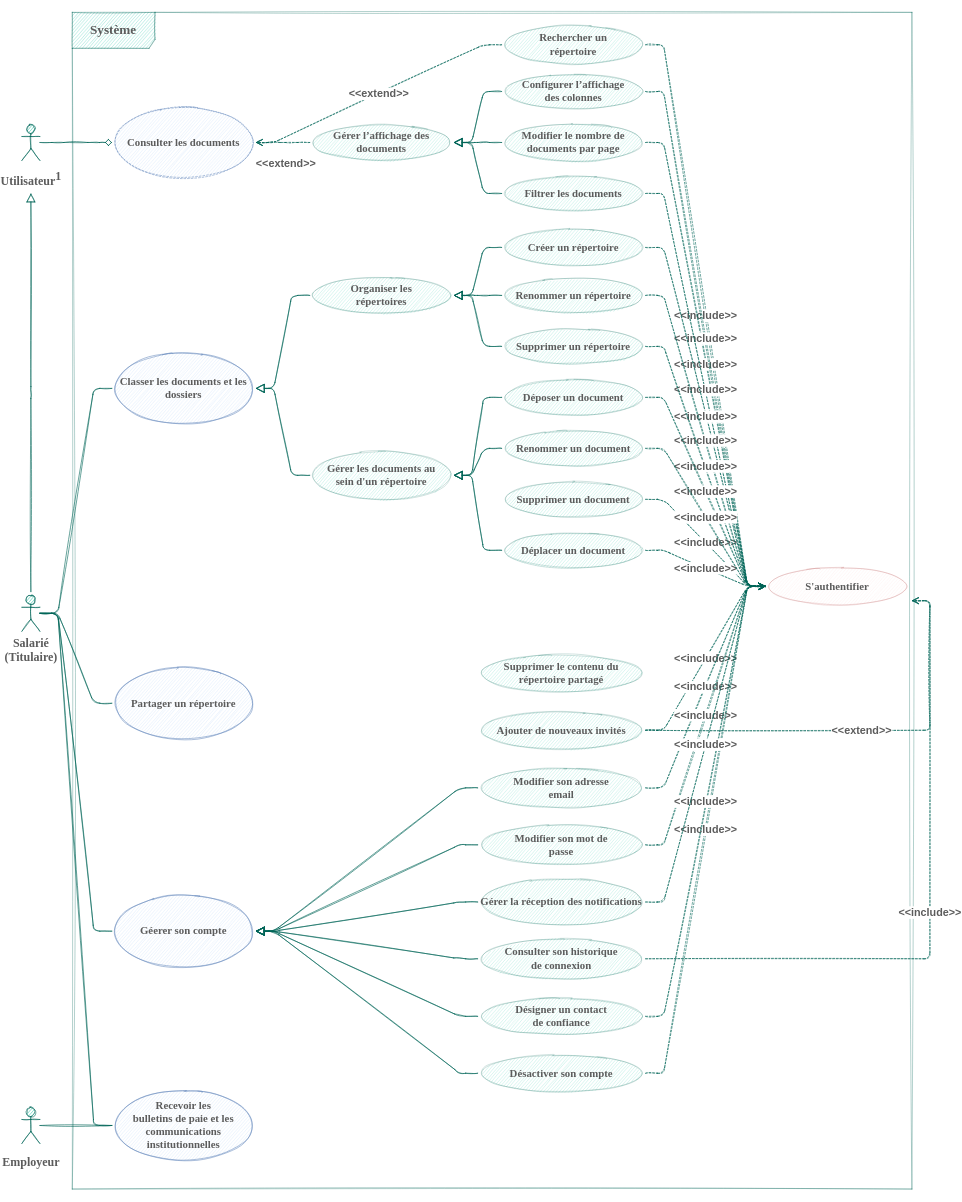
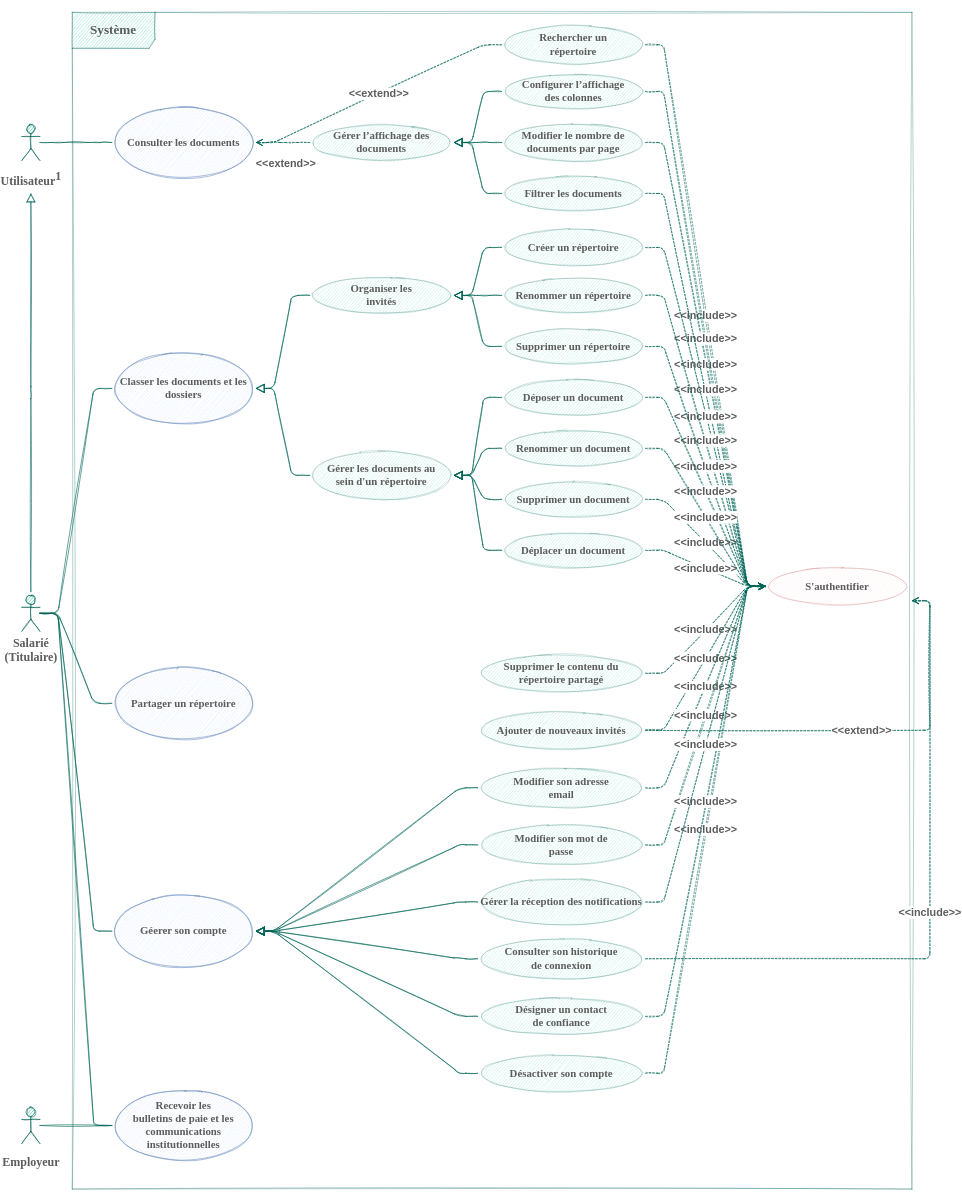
(104, 143) -> (107, 143)
(184, 143) -> (184, 143)
(382, 296) -> (382, 296)
none -> (484, 498)
none -> (712, 623)
